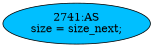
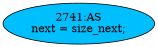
(77, 24) -> (79, 24)
